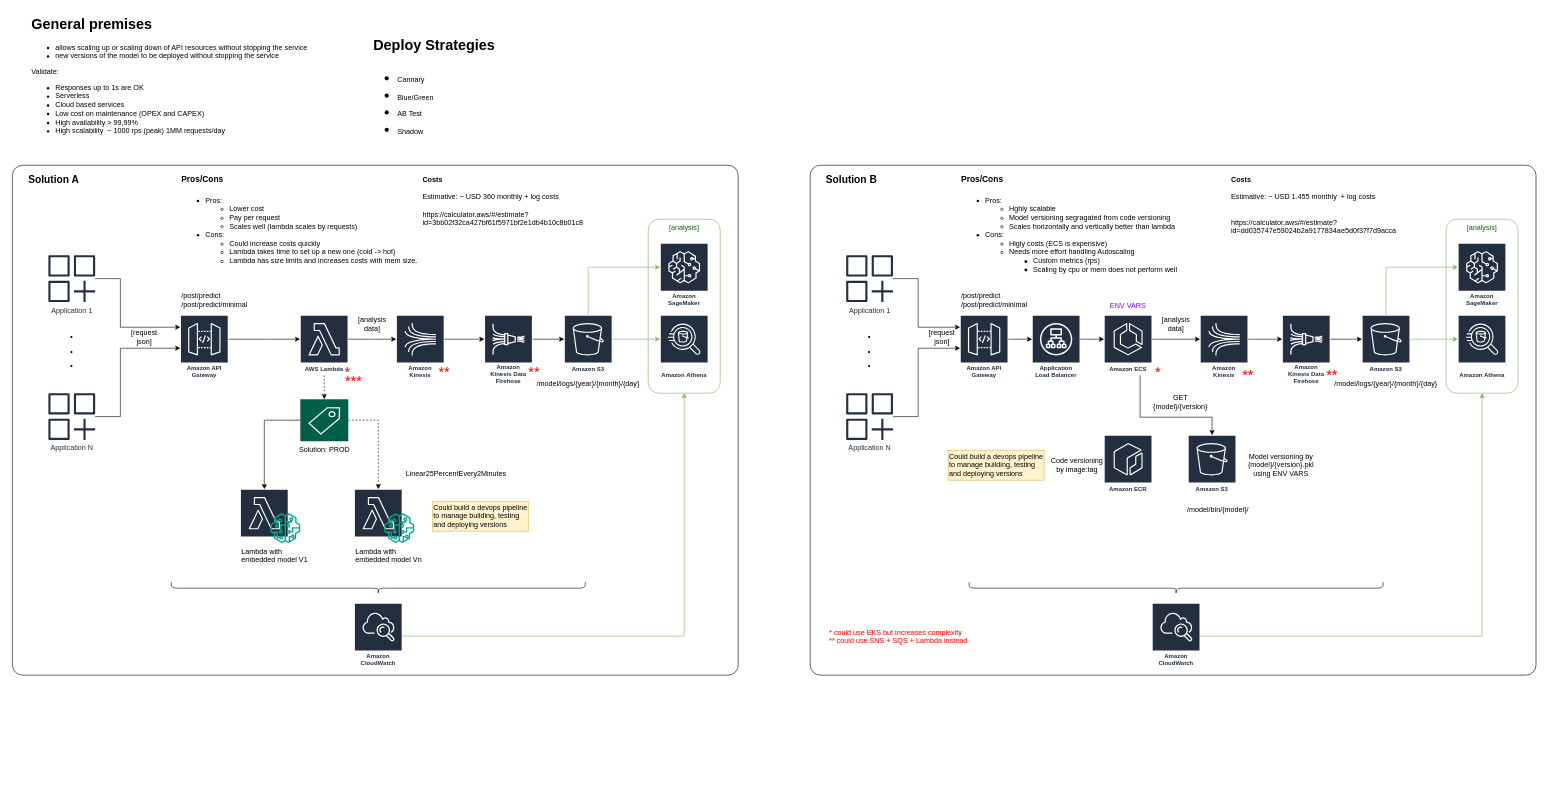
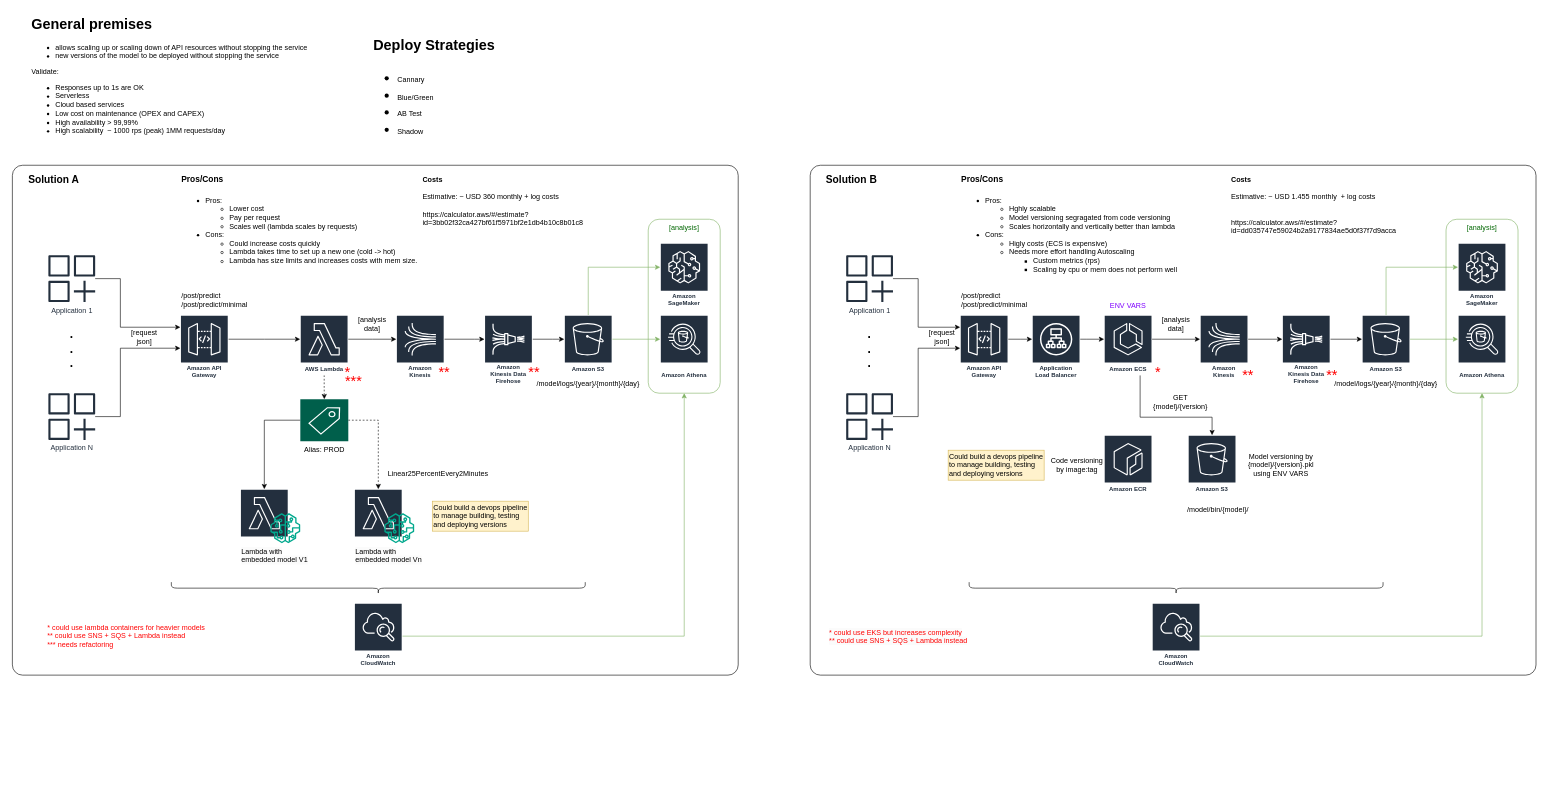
(325, 450) -> (325, 450)
(456, 474) -> (438, 474)
none -> (126, 636)
